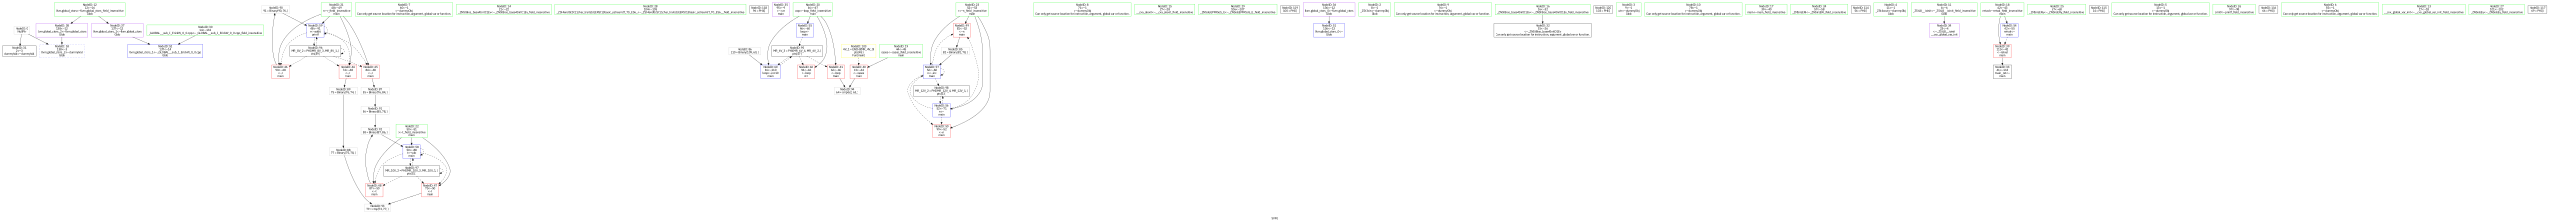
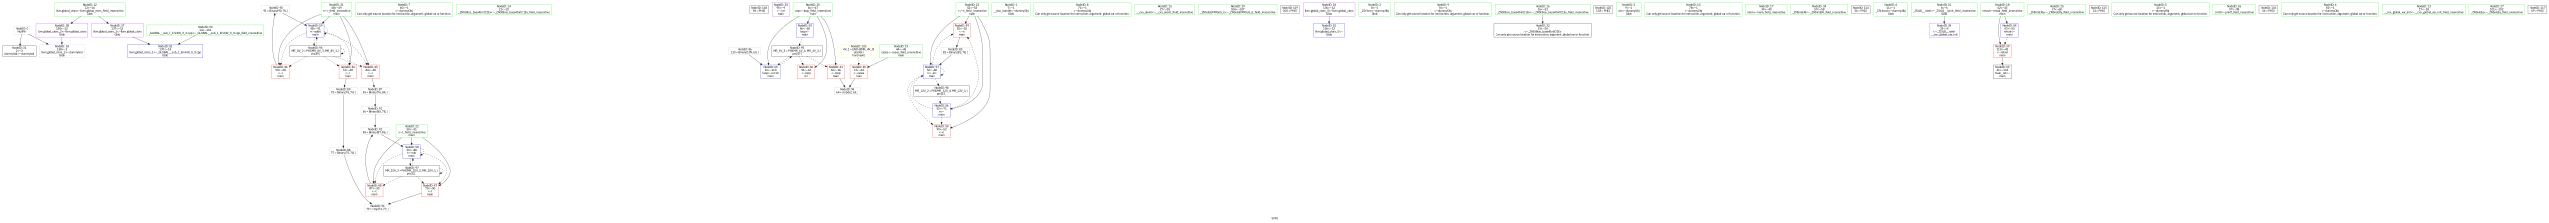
(650, 9) -> none
none -> (1011, 9)
(315, 35) -> (315, 35)
(943, 101) -> none
